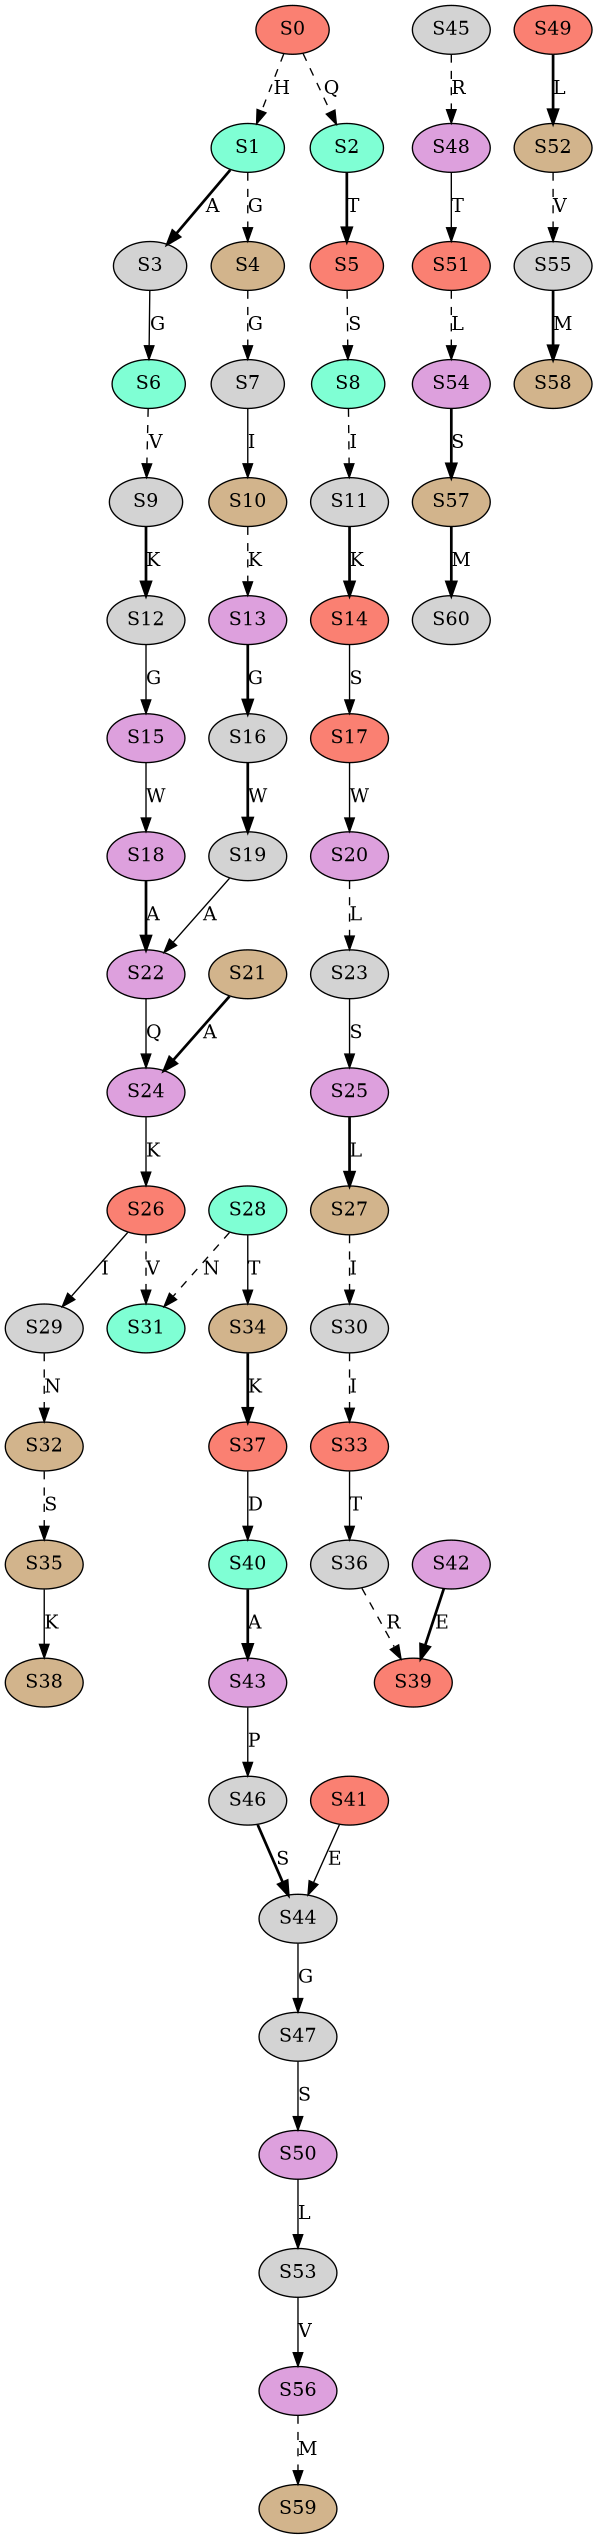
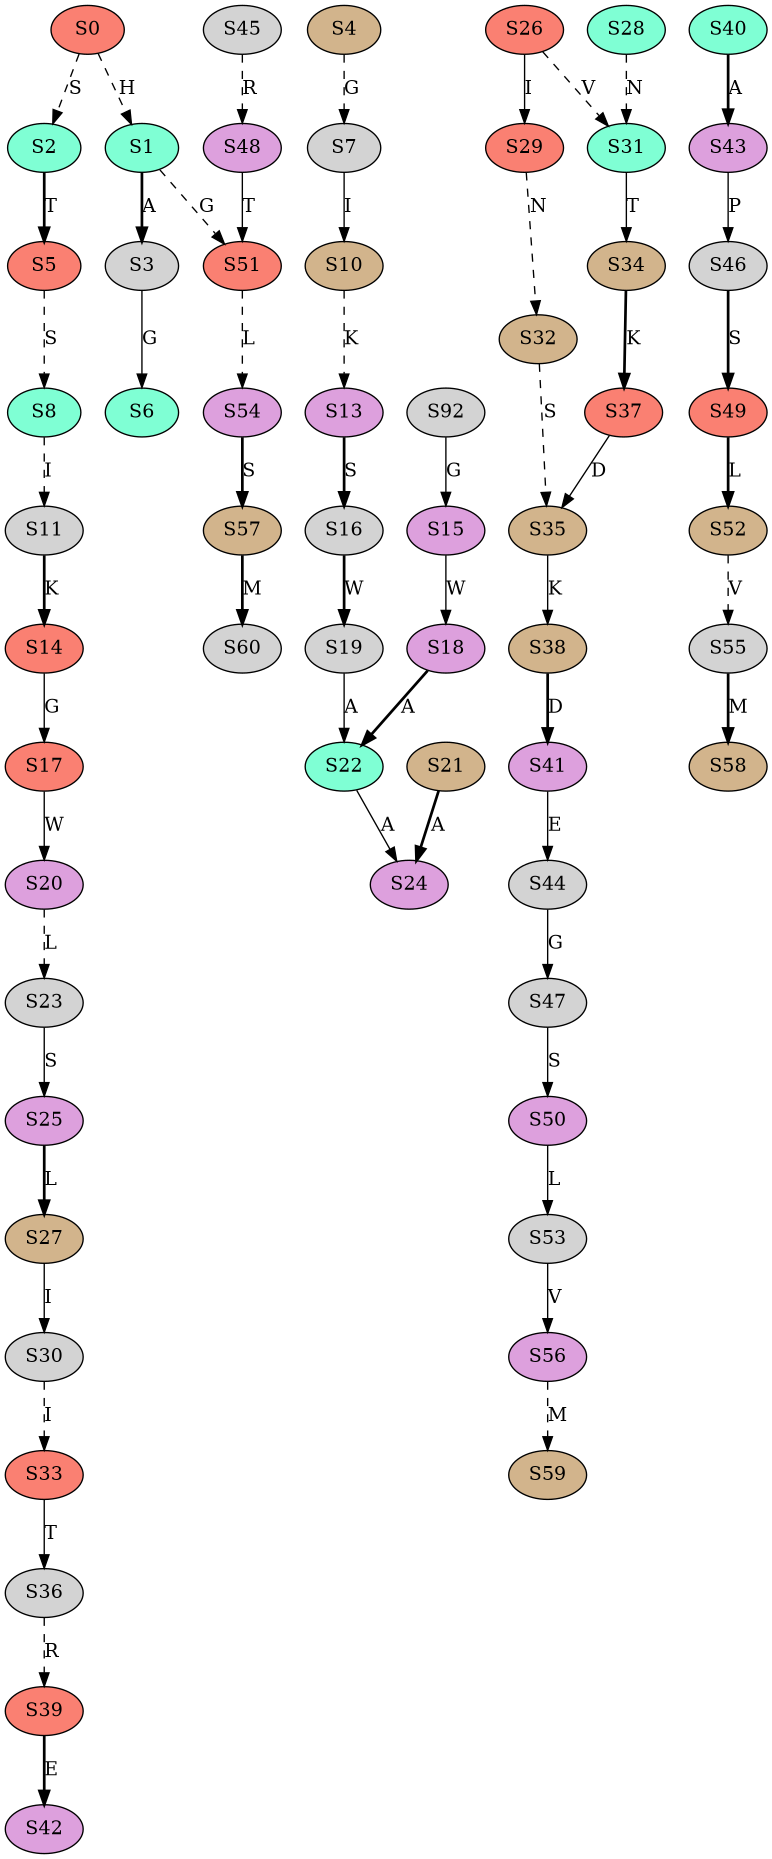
(332, 89) -> (75, 89)
(248, 200) -> (188, 202)
(146, 502) -> none
(146, 620) -> (446, 413)
(256, 679) -> (351, 472)
(356, 679) -> (52, 708)
none -> (548, 701)
(146, 974) -> (344, 767)
(154, 1033) -> (388, 826)
(146, 1145) -> none
(248, 1263) -> (626, 200)
(350, 1263) -> (44, 1291)
(44, 1328) -> (525, 148)
(248, 1499) -> (589, 466)
(435, 1617) -> (44, 1763)
(350, 1801) -> (548, 767)
(270, 1854) -> (728, 332)
